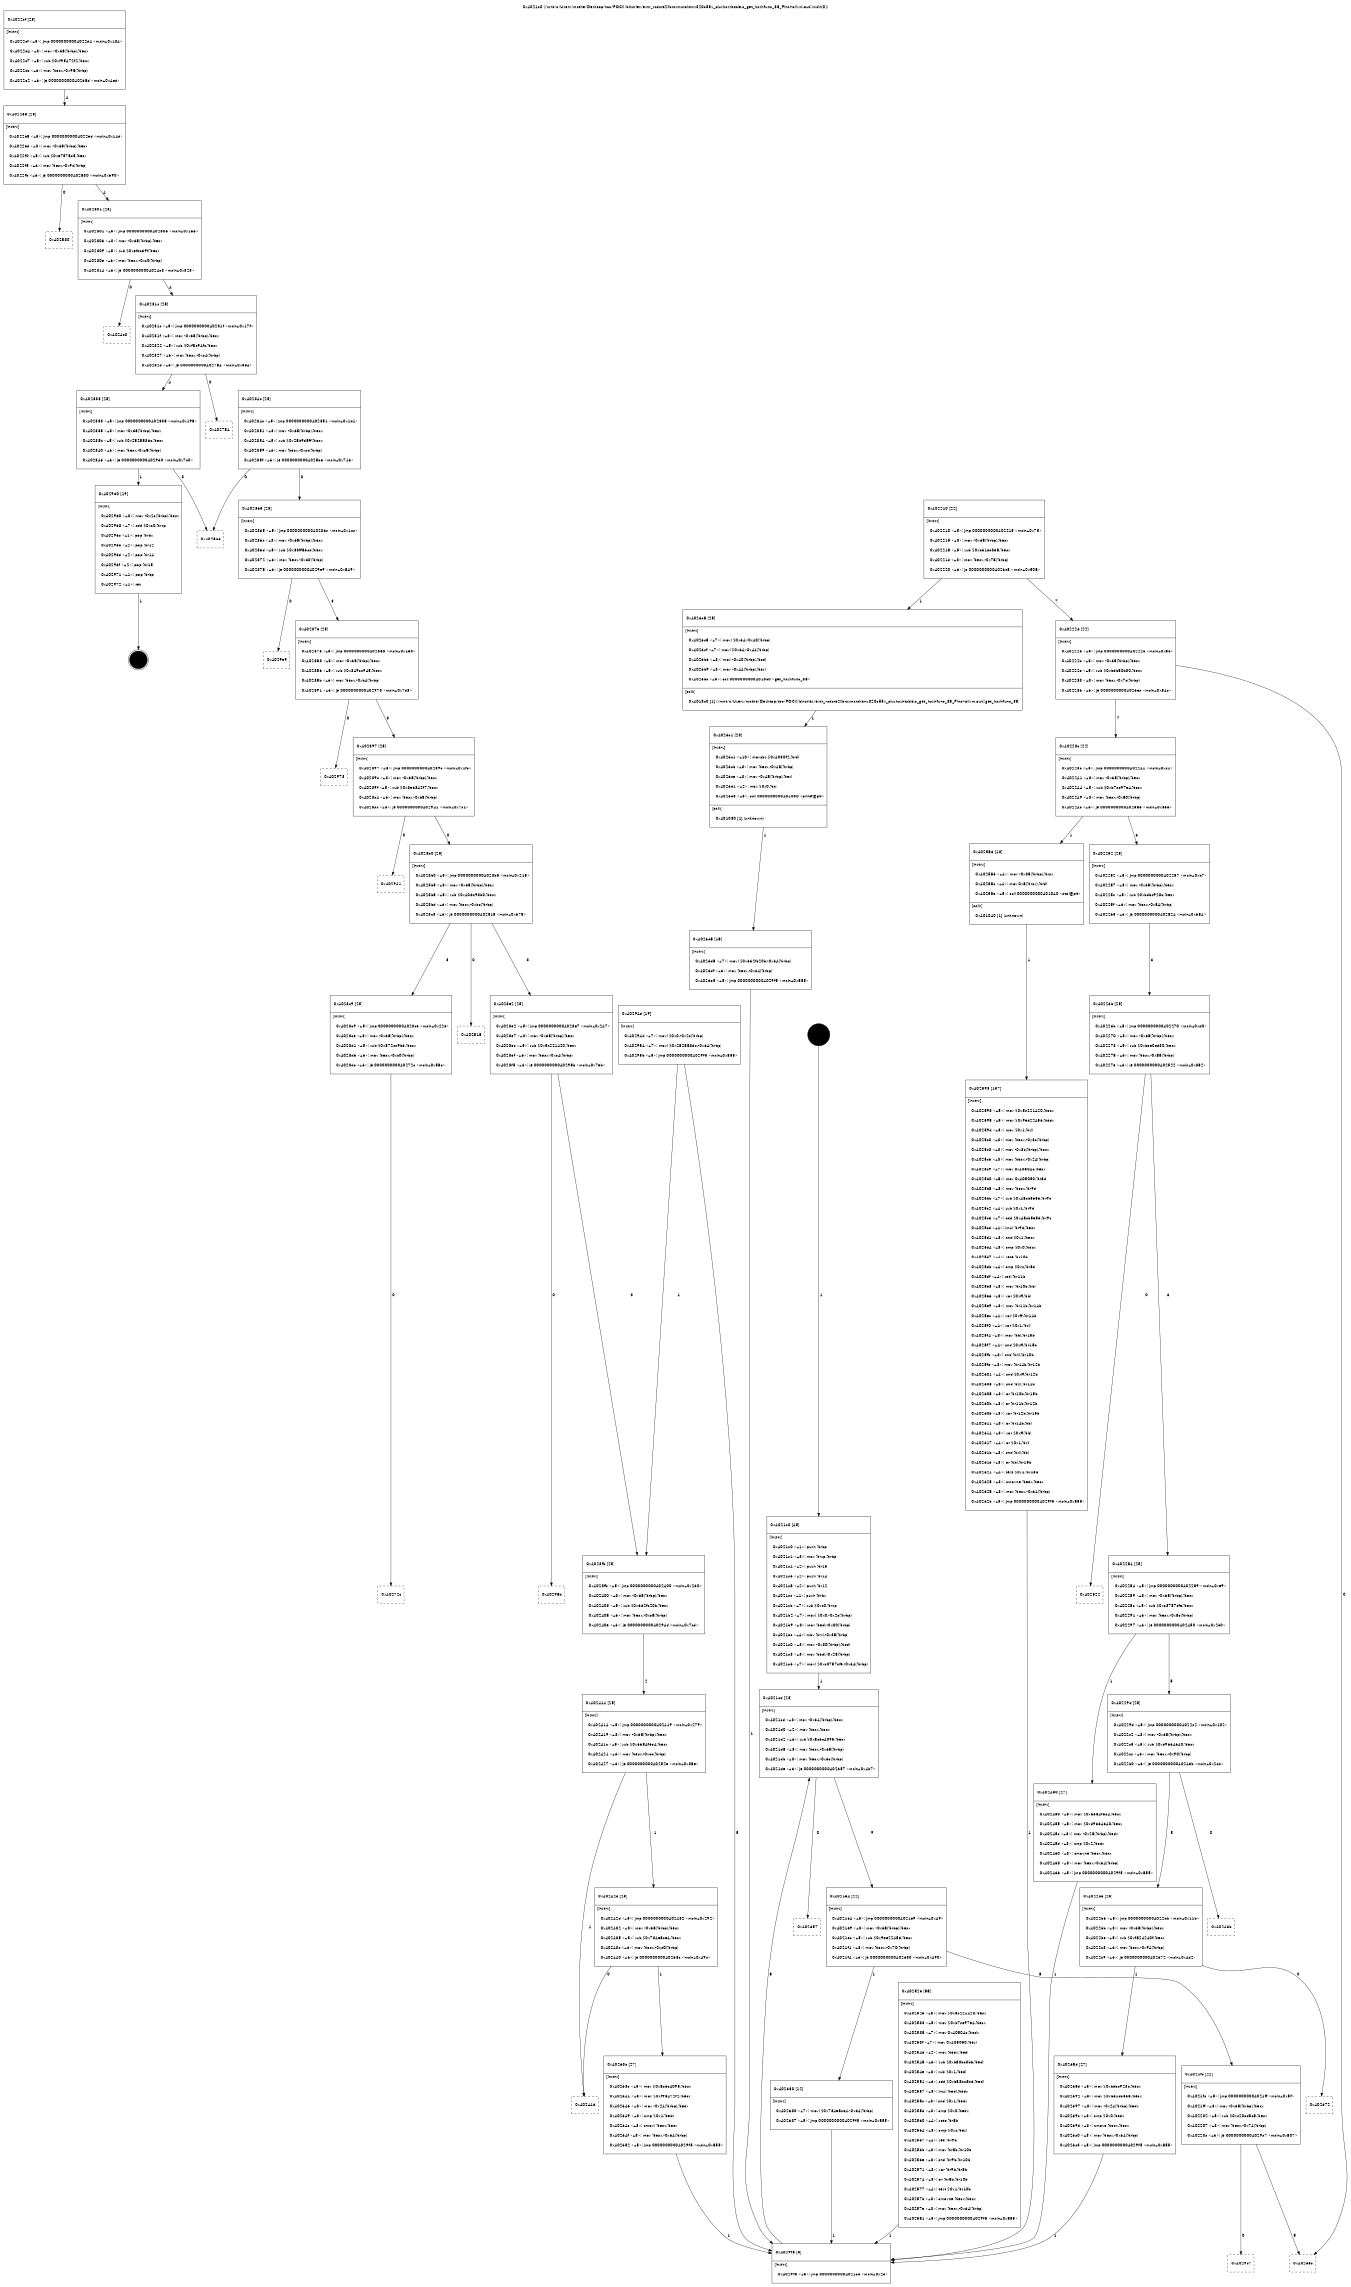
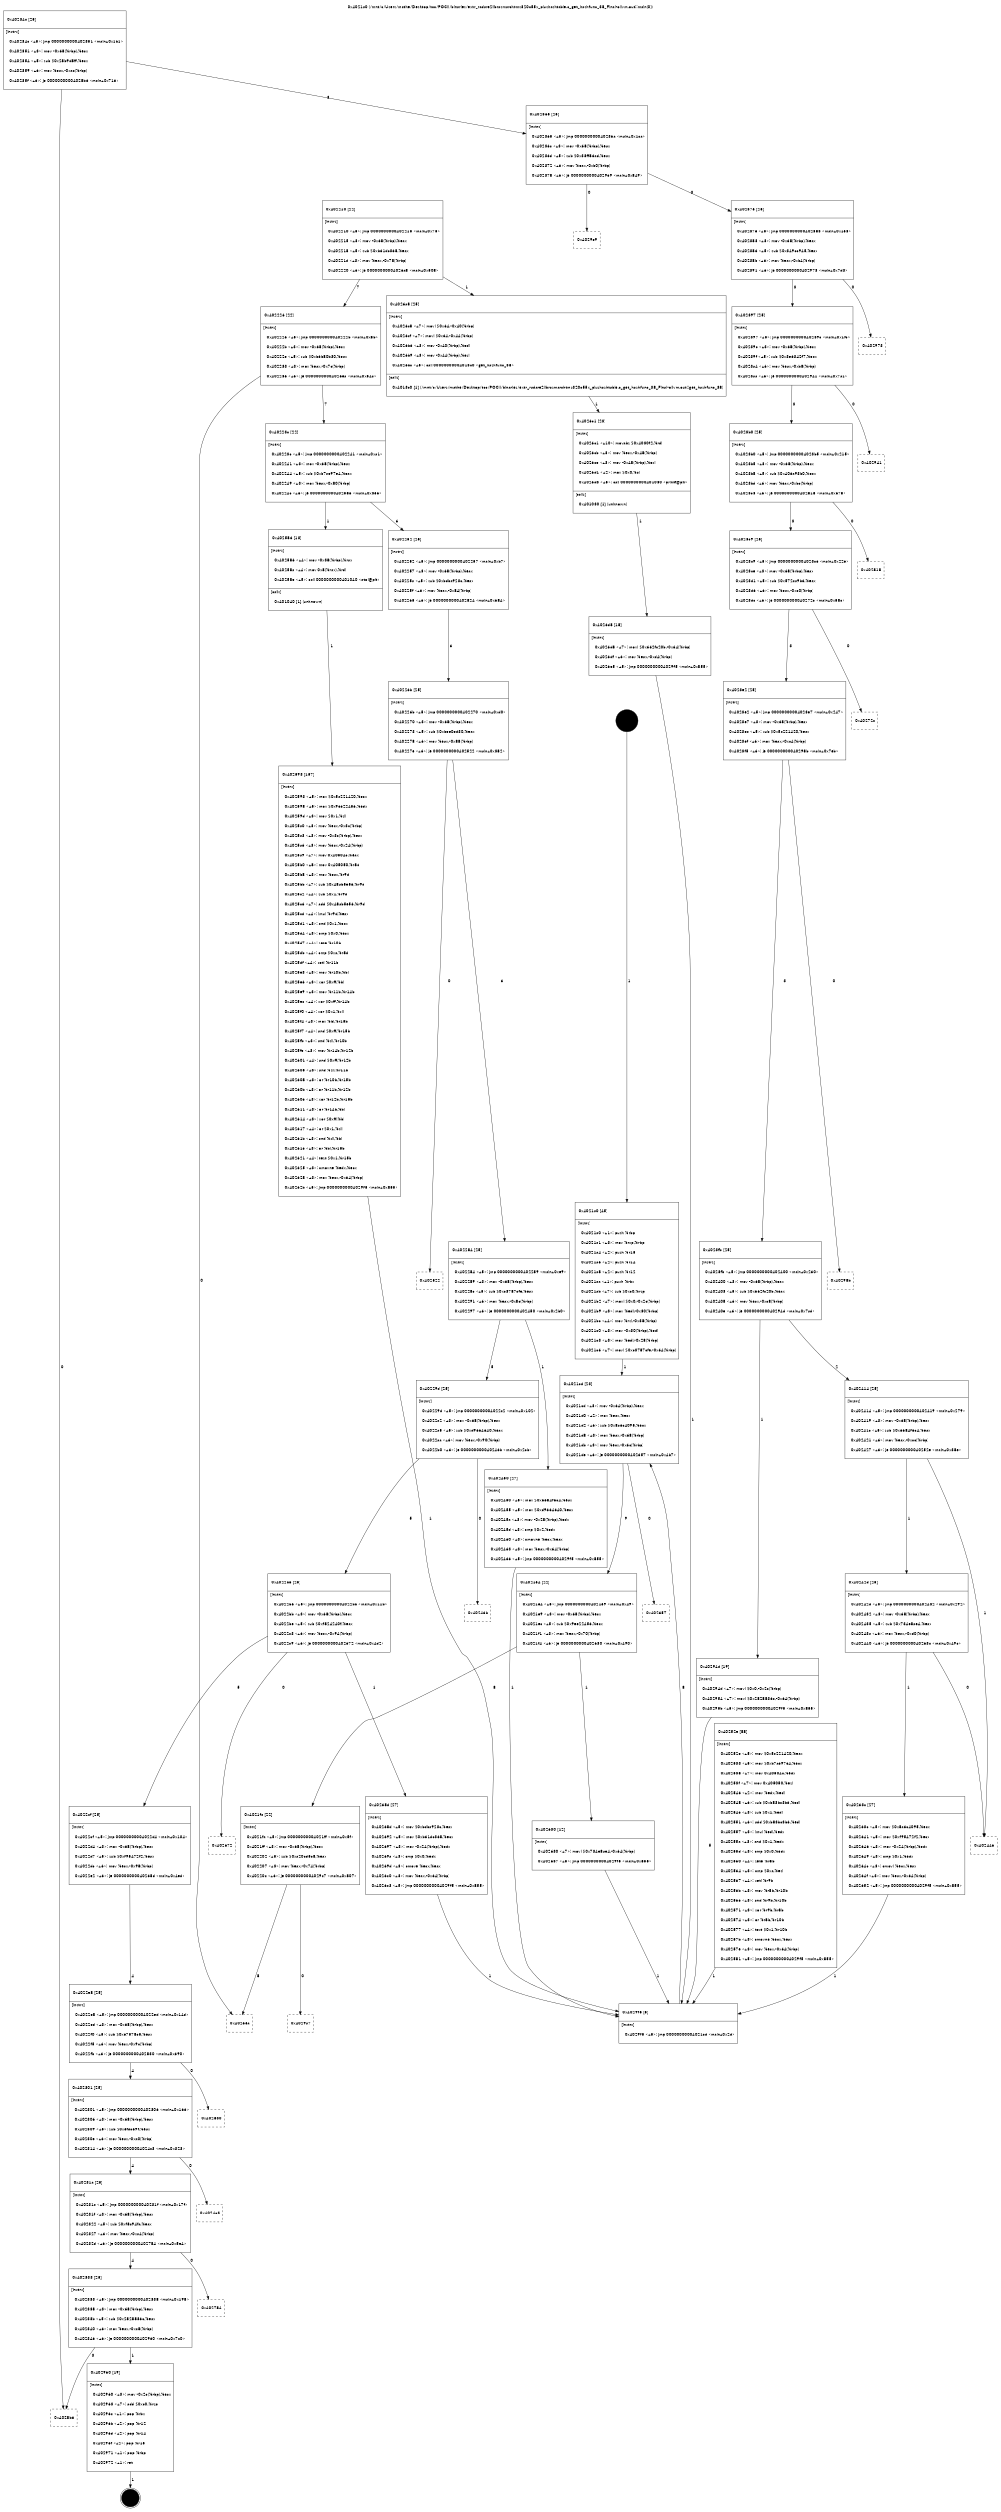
(510, 958) -> (788, 644)
(662, 1308) -> (759, 1487)
none -> (193, 1710)
